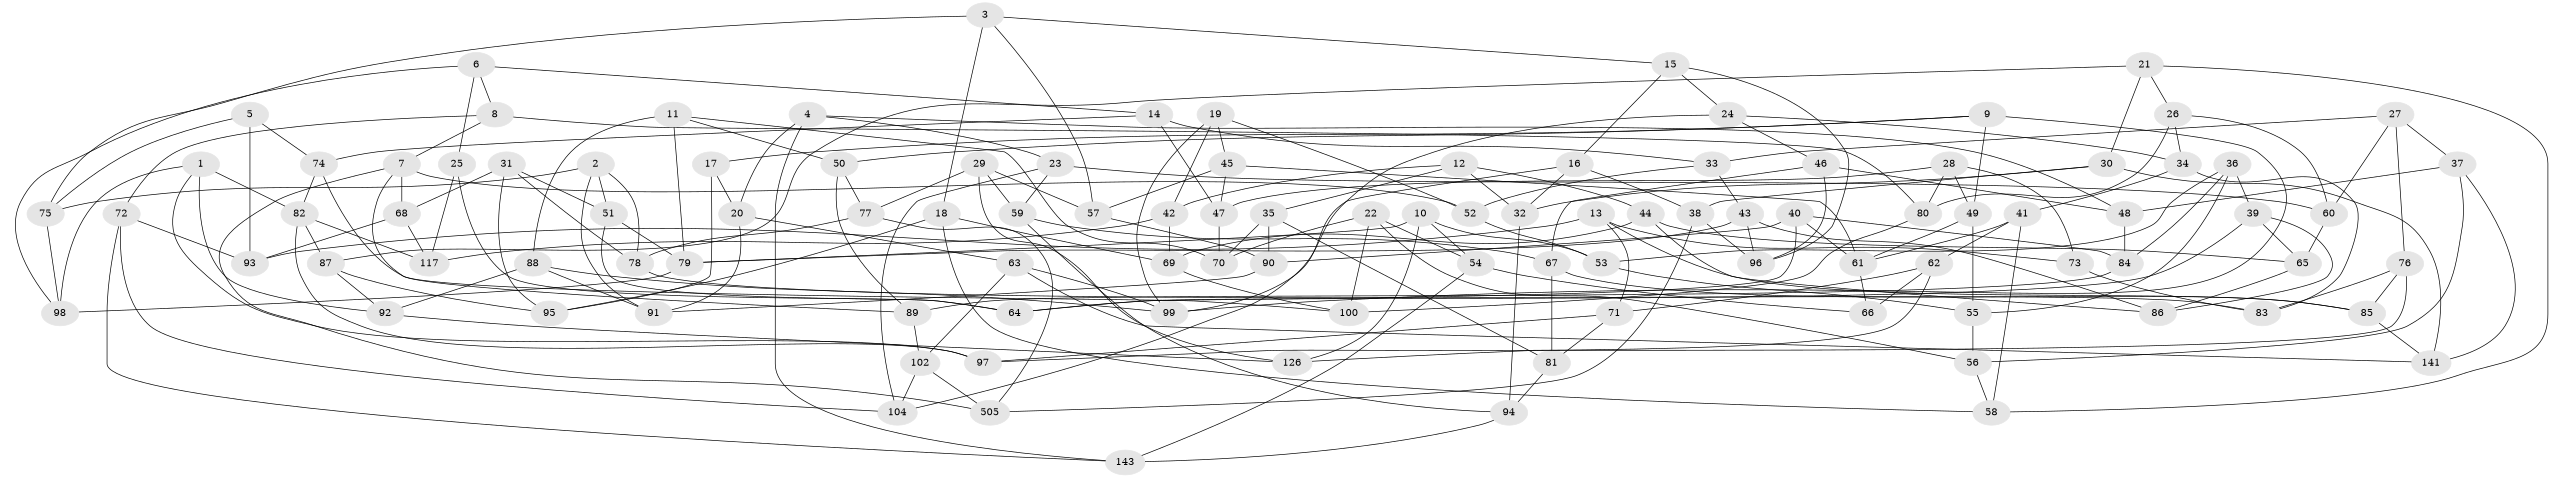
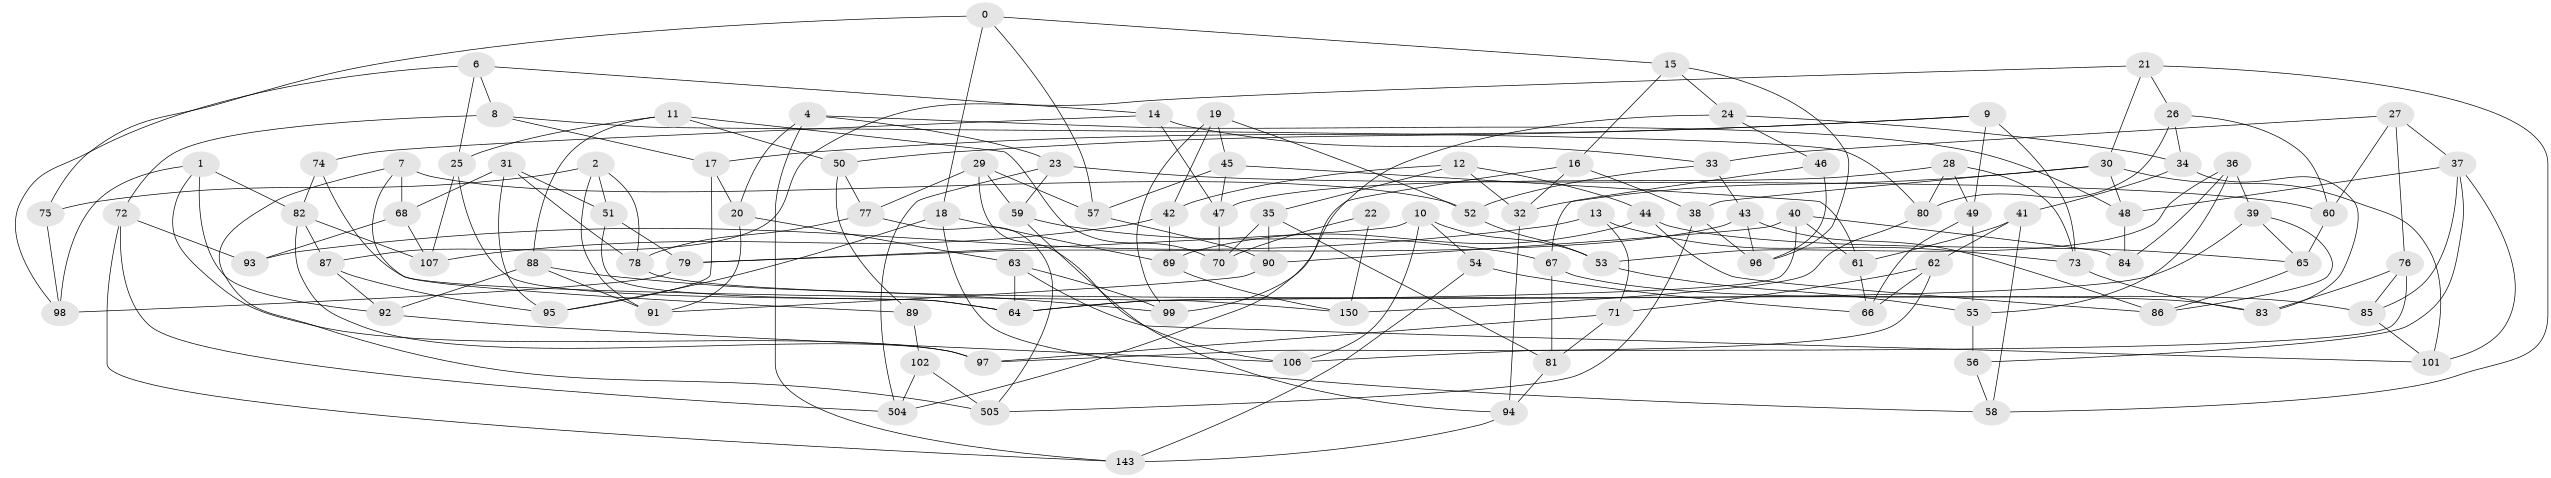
(985, 15) -> (985, 15)
(250, 115) -> none
(448, 139) -> (617, 142)
(679, 186) -> (553, 134)
(1973, 189) -> (2118, 195)
(1412, 234) -> none
(1916, 240) -> (1903, 257)
(429, 264) -> (429, 264)
(2131, 292) -> (2054, 183)
(1973, 294) -> (2442, 255)
(1521, 295) -> none
(1645, 302) -> none
(968, 313) -> (1015, 289)
(1349, 313) -> (1349, 313)
(1292, 363) -> (1292, 363)
(2431, 363) -> (2431, 363)
(897, 413) -> (897, 413)
